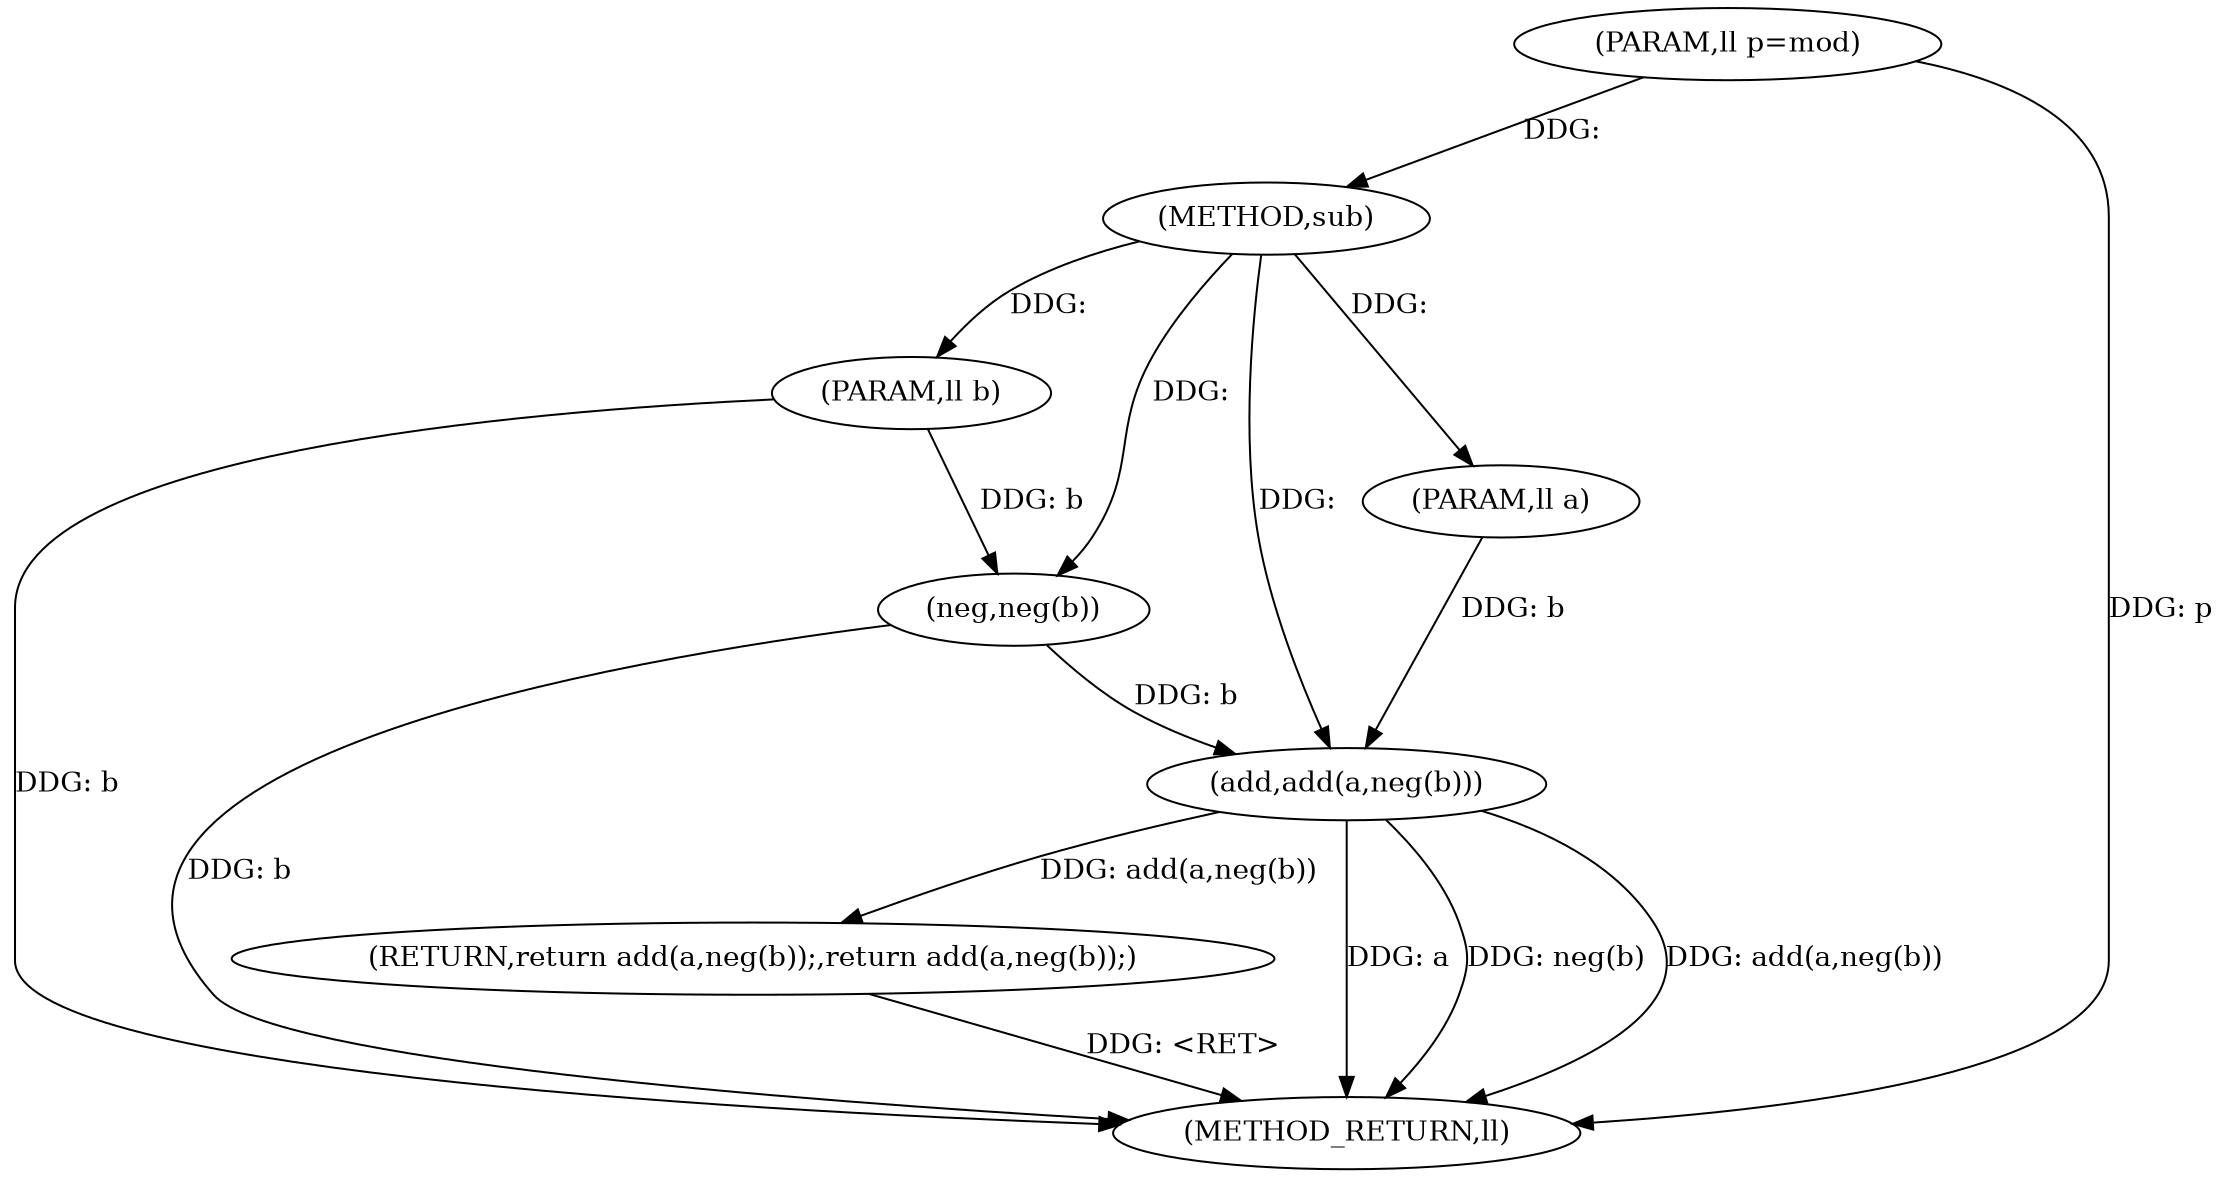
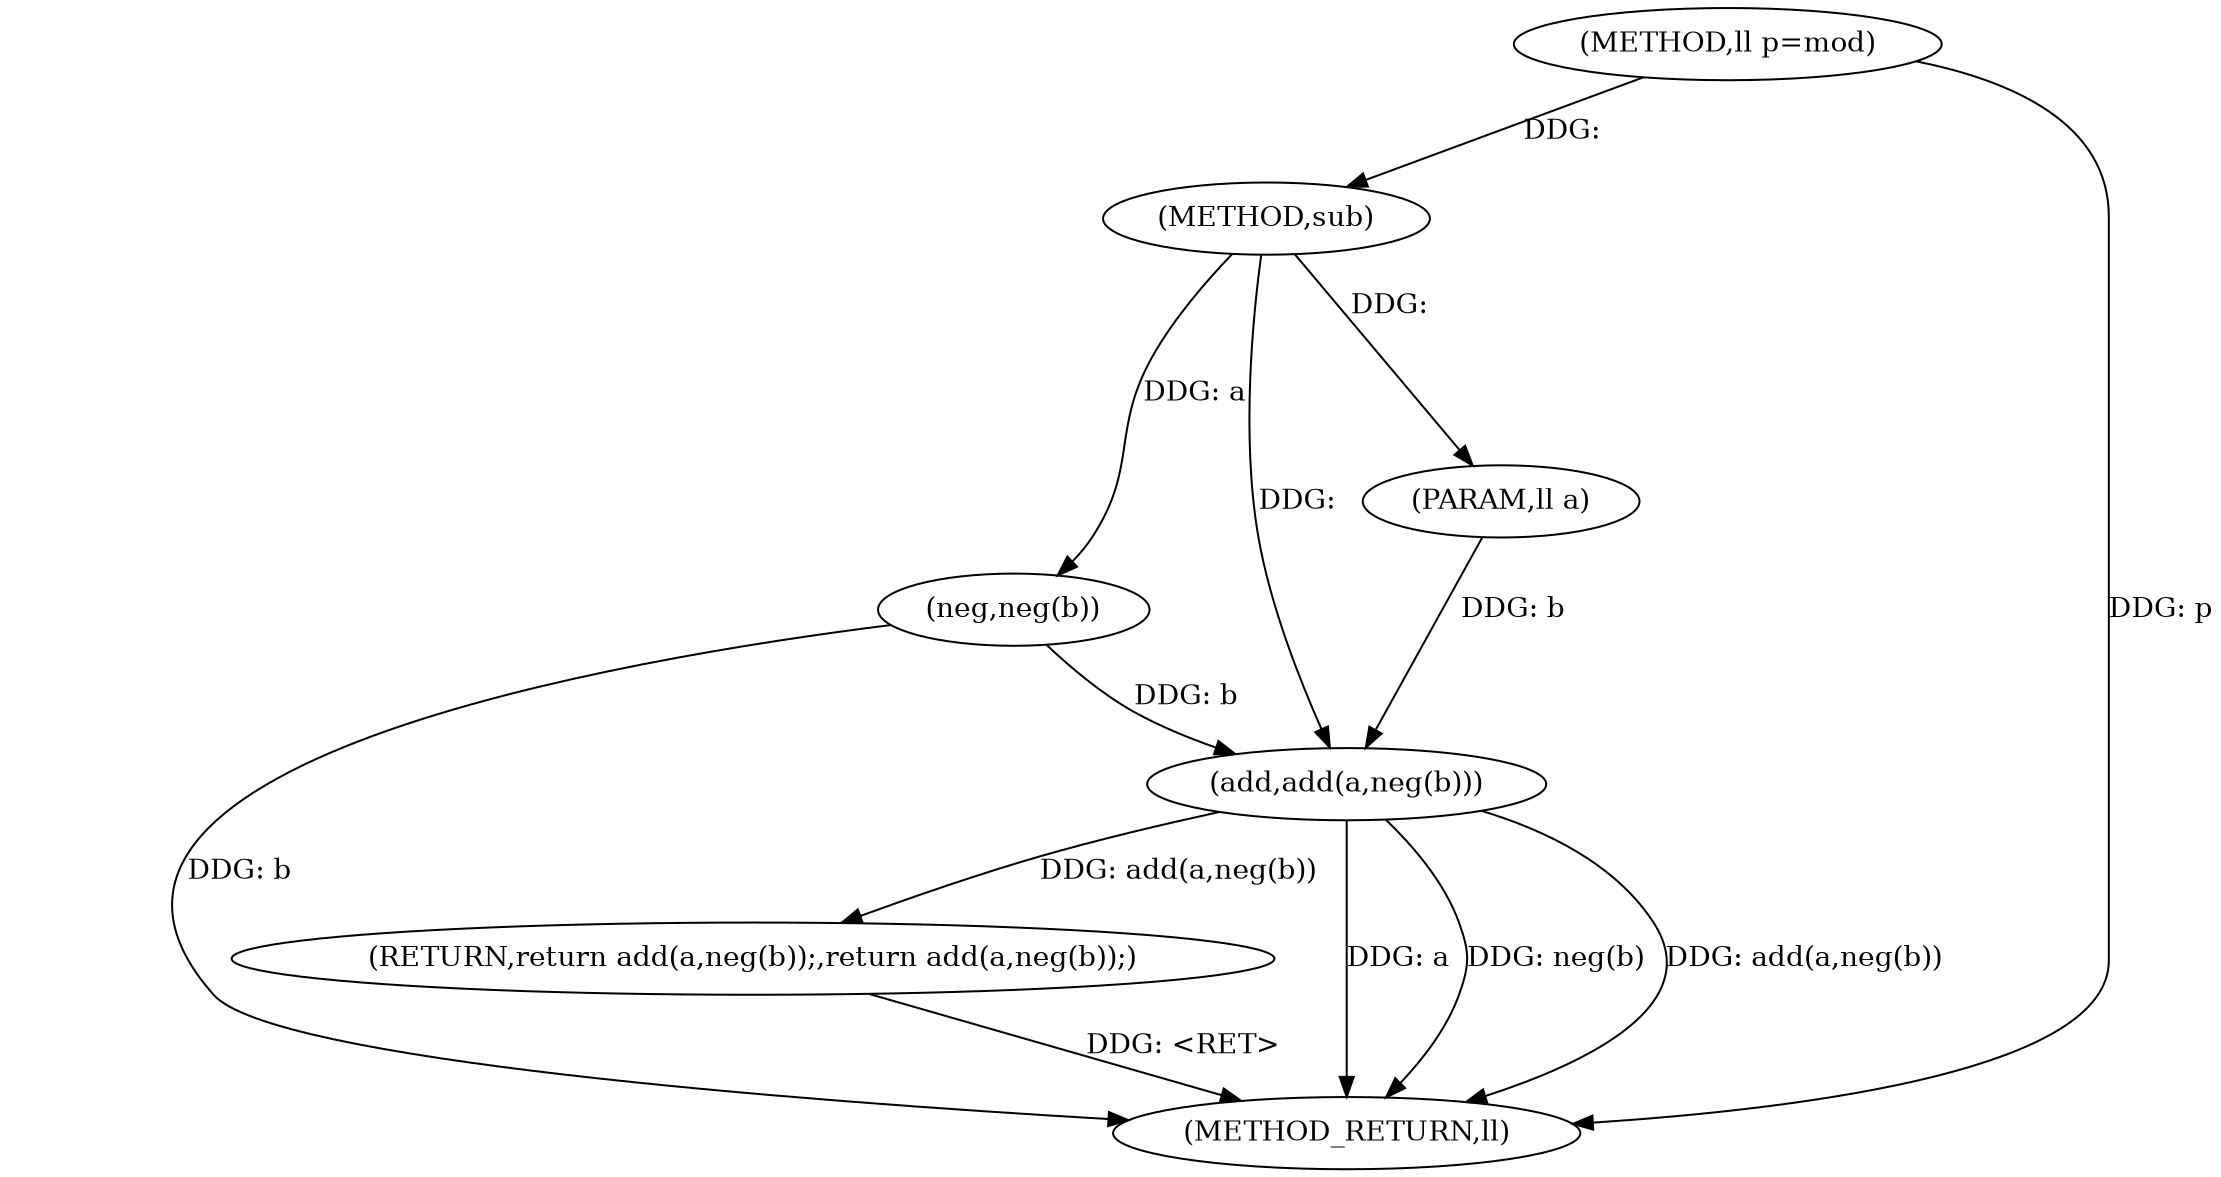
(1728, 44) -> (1728, 44)
(912, 393) -> none
(1195, 393) -> (1195, 393)
